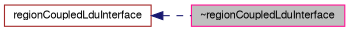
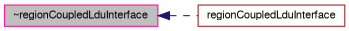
(177, 16) -> (184, 16)
